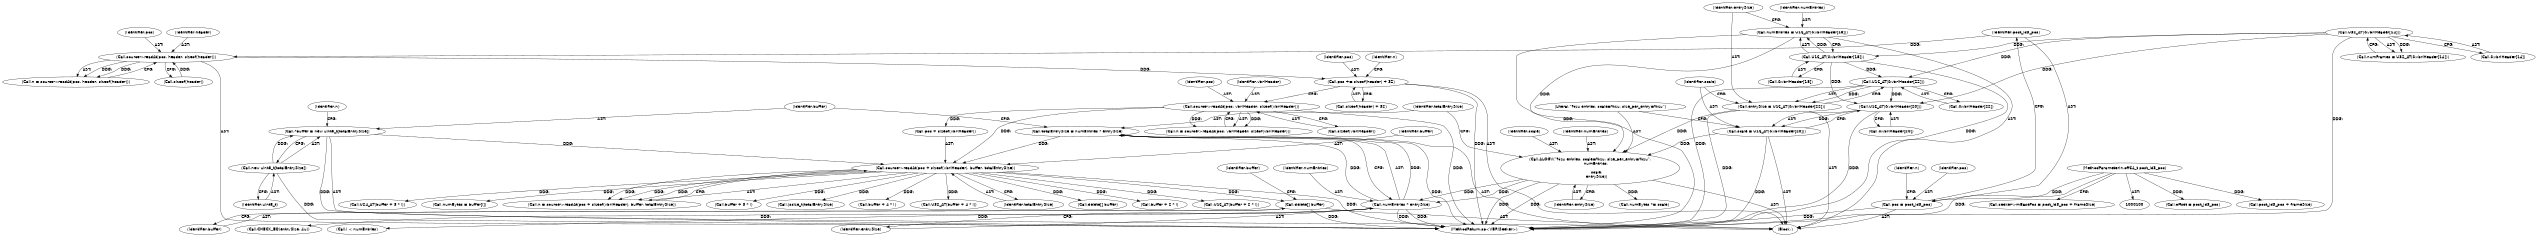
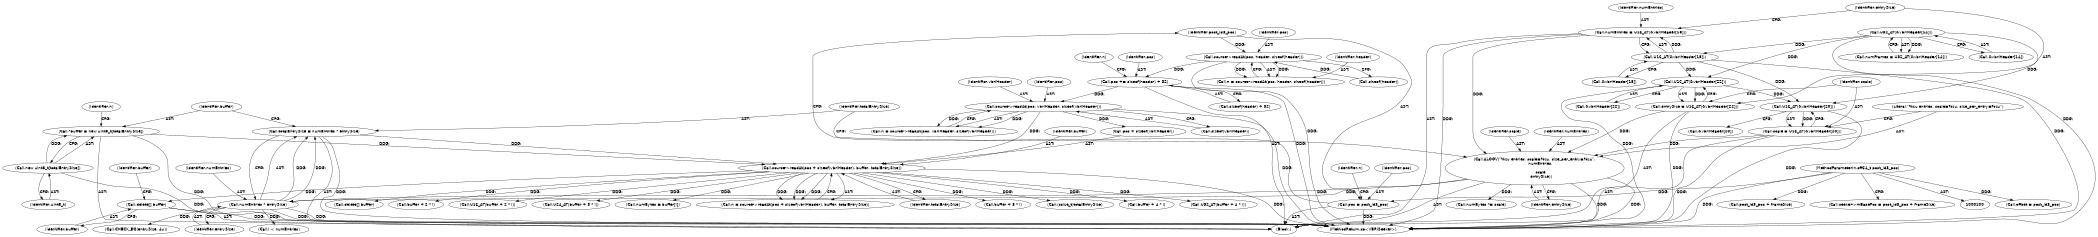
(181, 44) -> (1333, 72)
(1314, 94) -> (1100, 94)
(1891, 121) -> none
(226, 132) -> (1313, 132)
